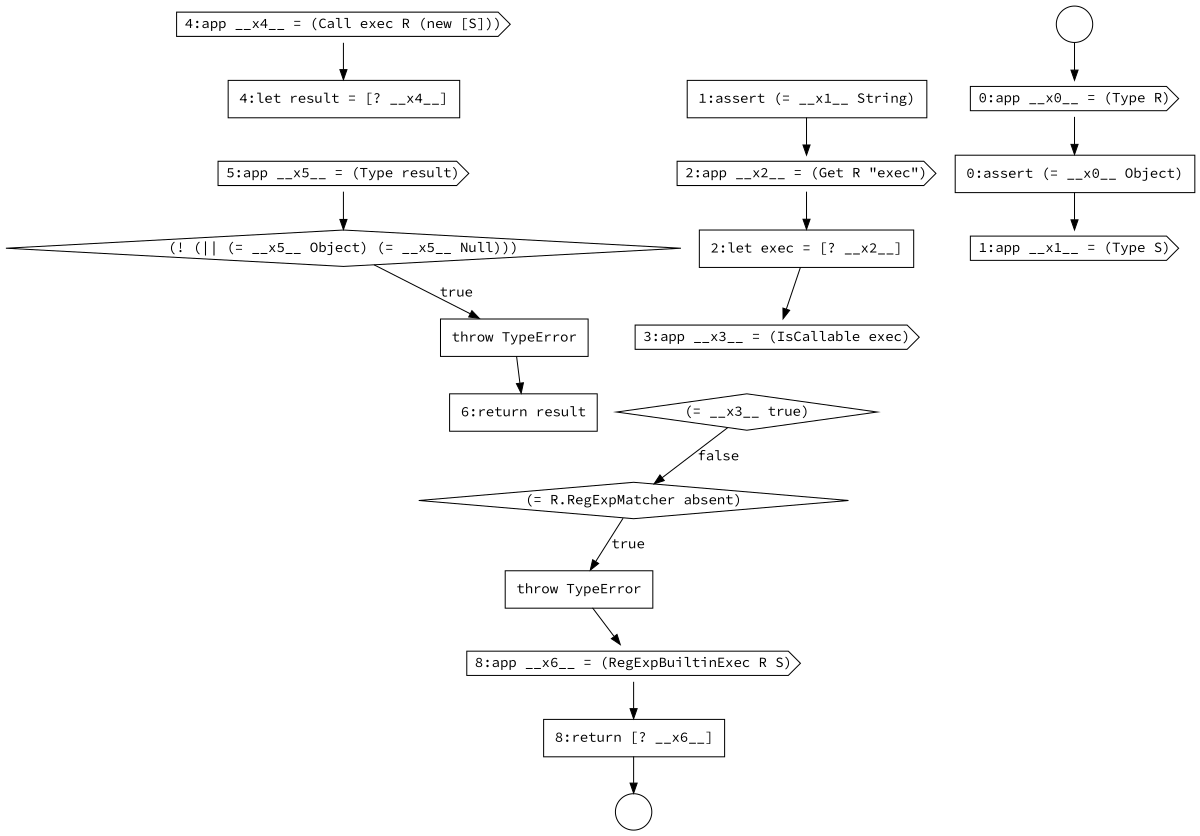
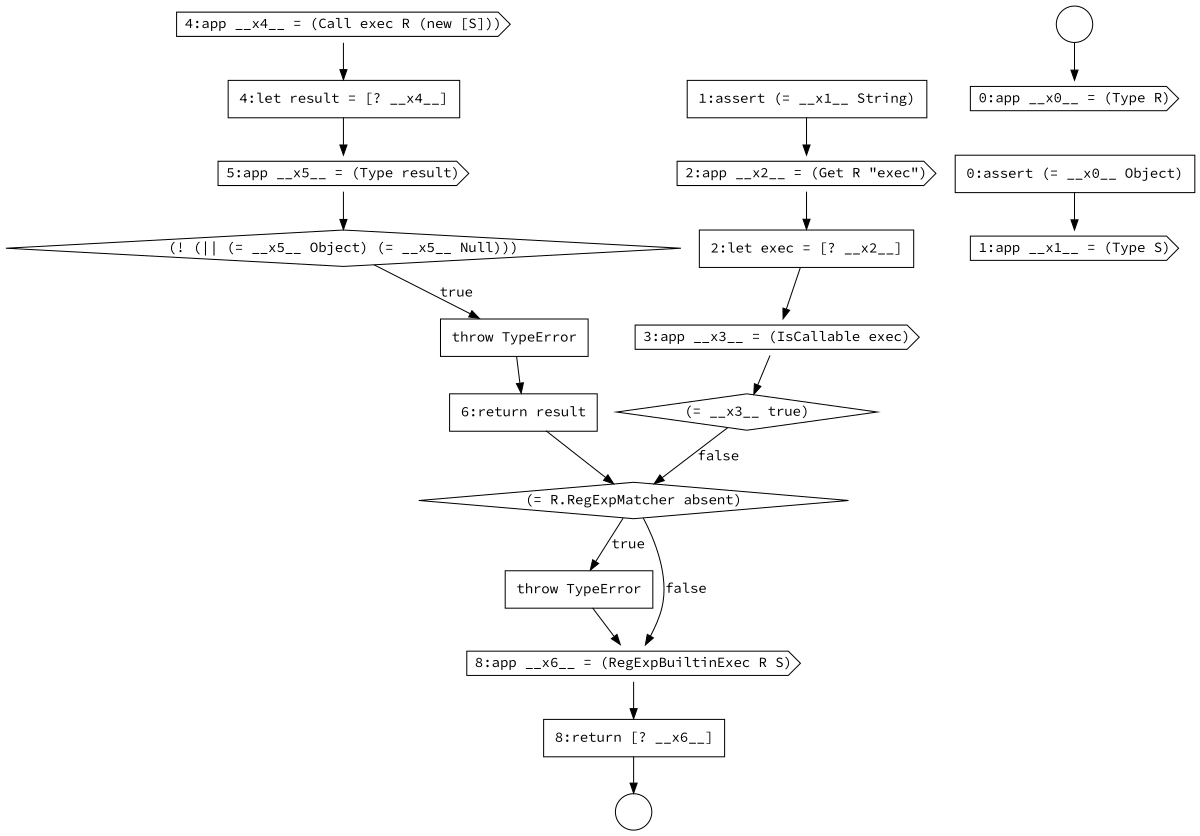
none -> (343, 131)
(1075, 131) -> none
none -> (764, 370)
none -> (576, 454)
none -> (663, 576)
